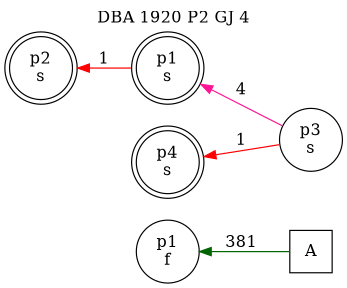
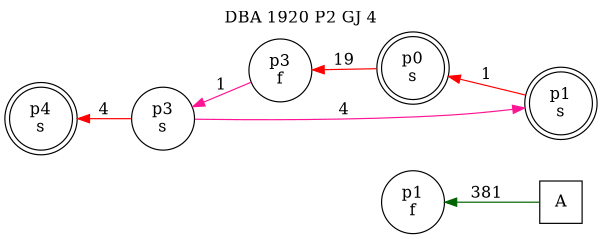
(41, 68) -> (413, 68)
none -> (280, 70)
(242, 140) -> (104, 110)
